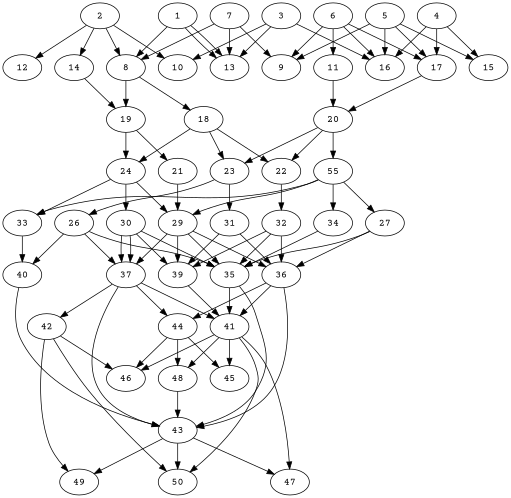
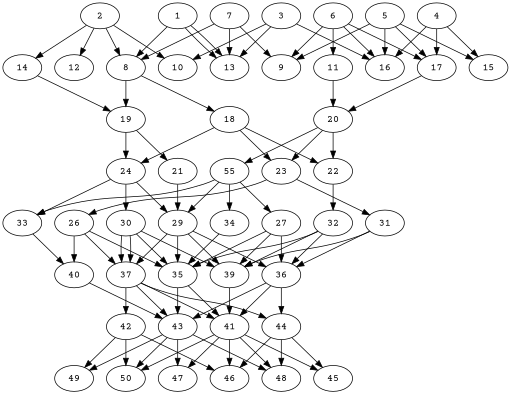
none -> (261, 243)
(178, 401) -> (224, 350)
